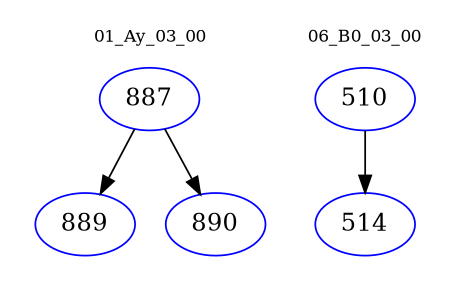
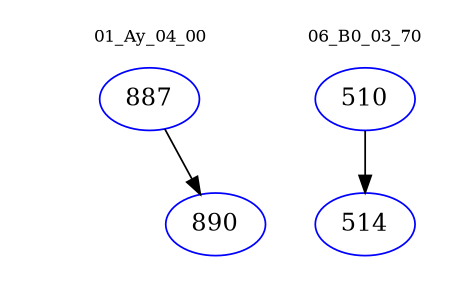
(150, 37) -> (150, 37)
(365, 37) -> (365, 37)
(85, 224) -> none
